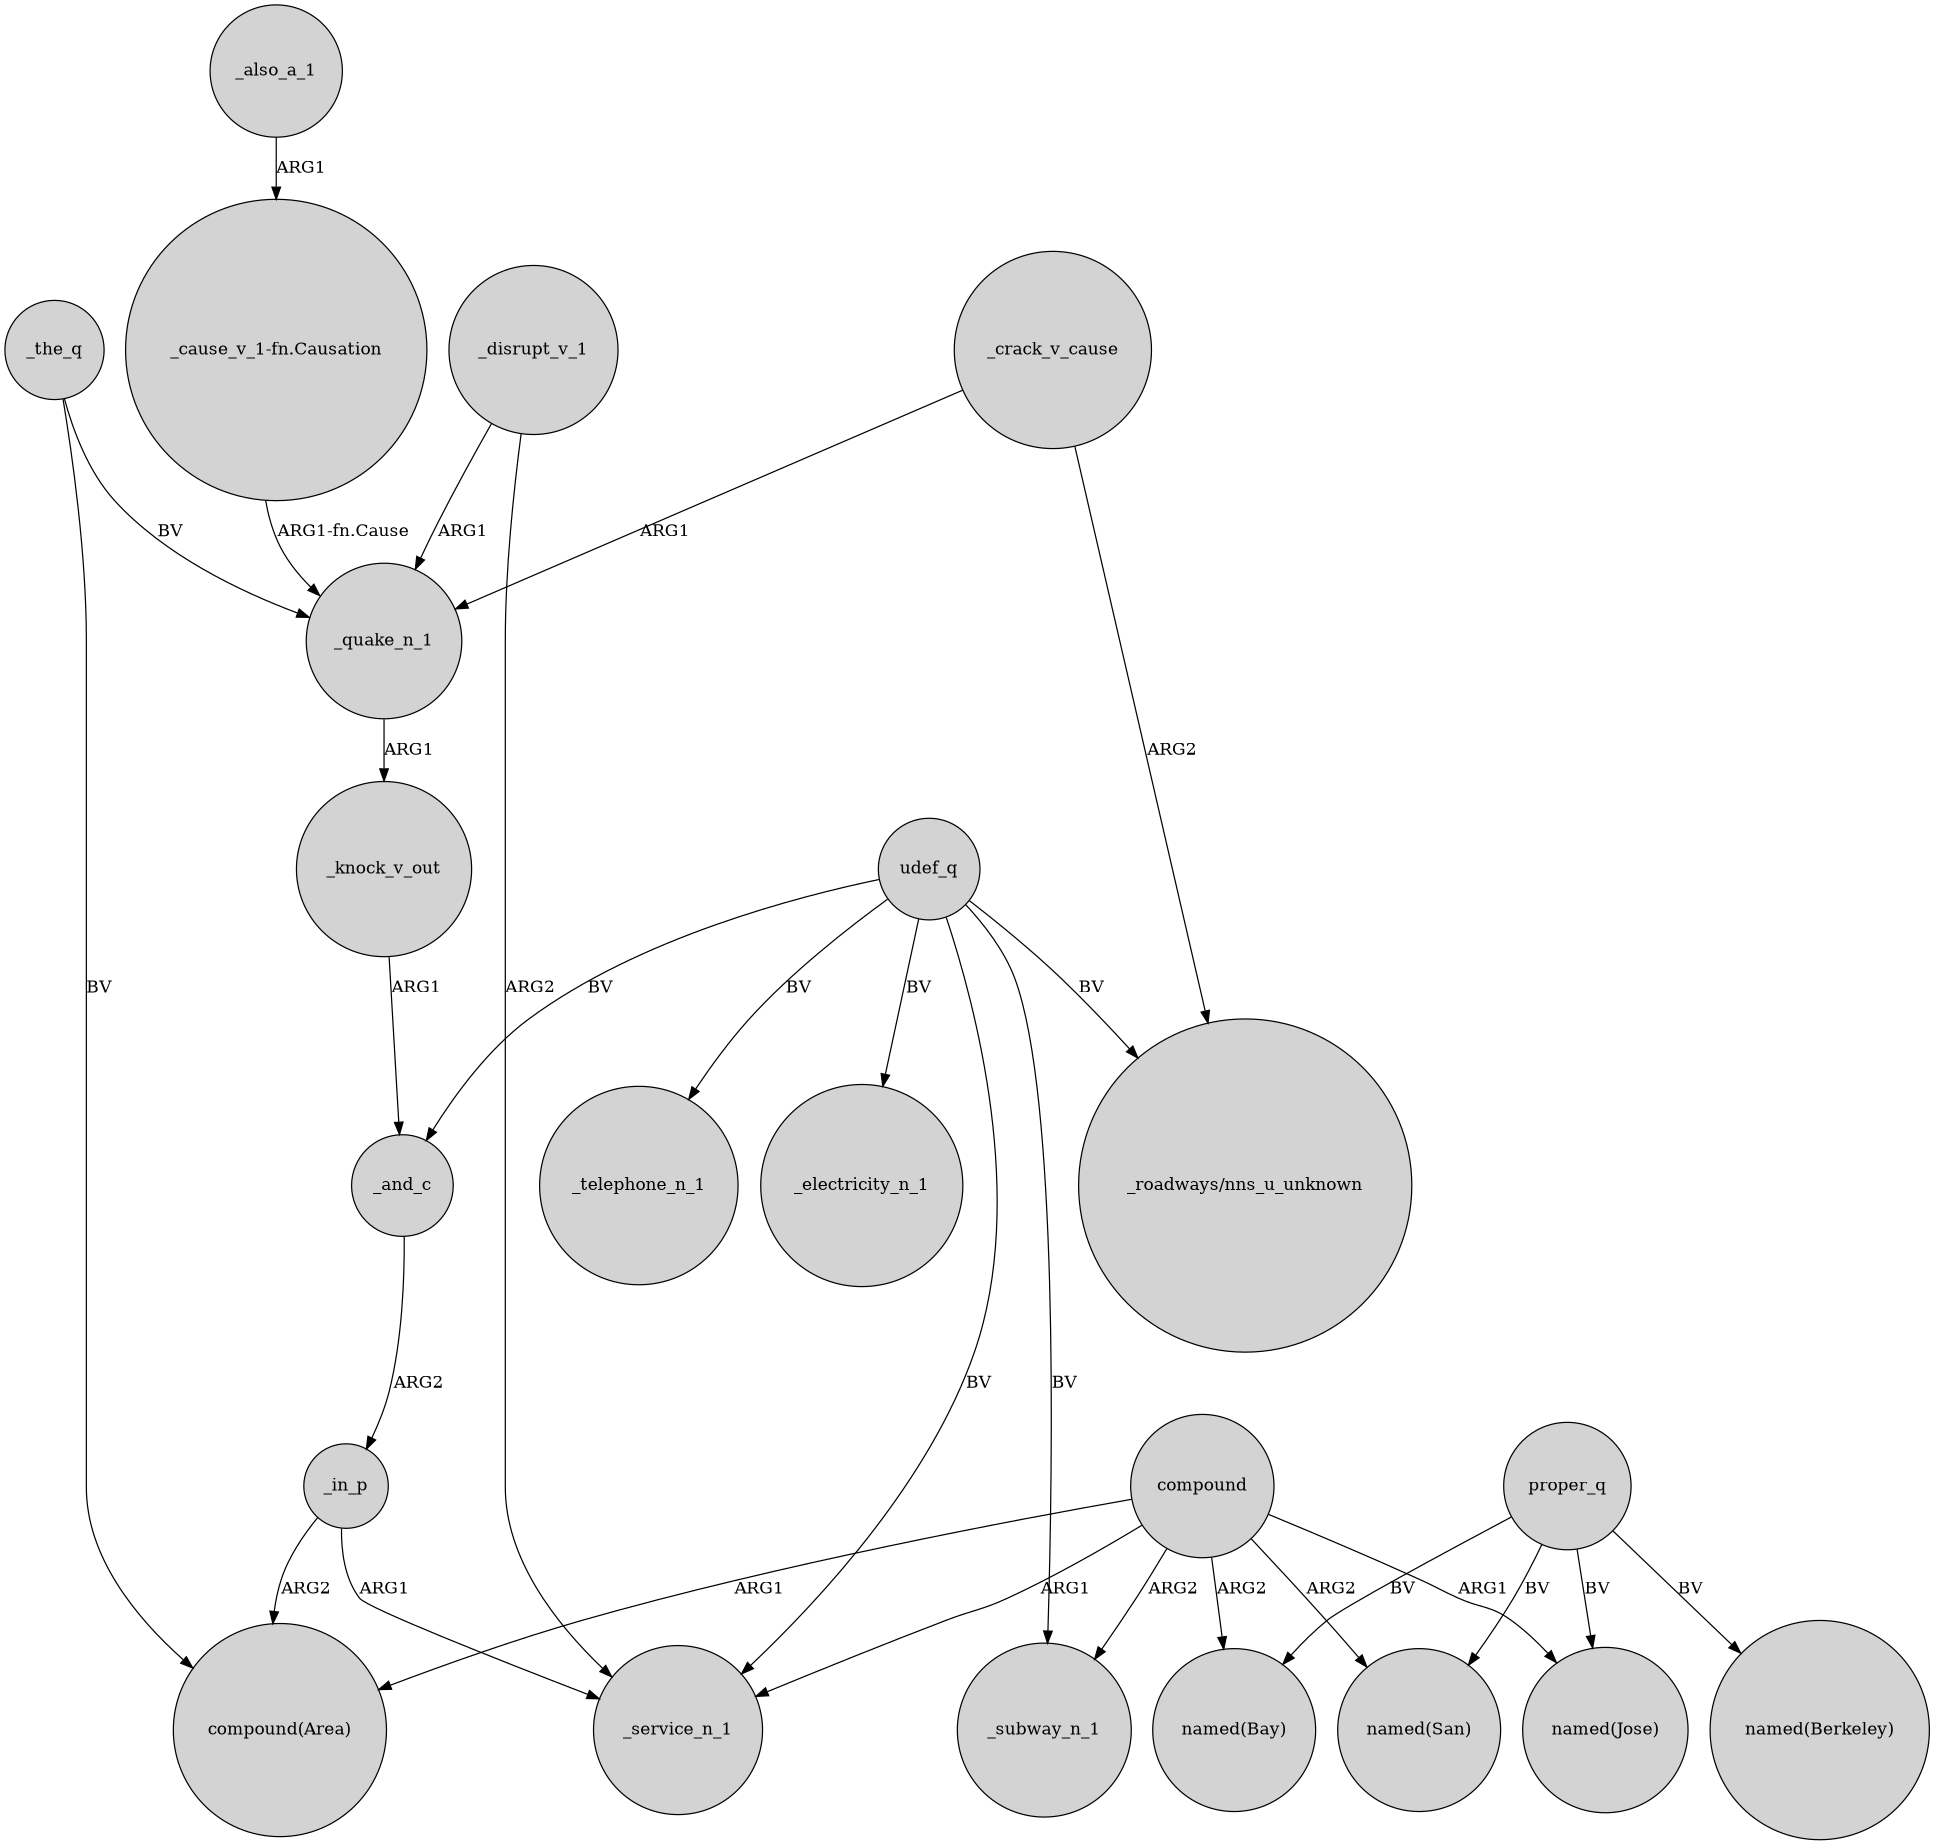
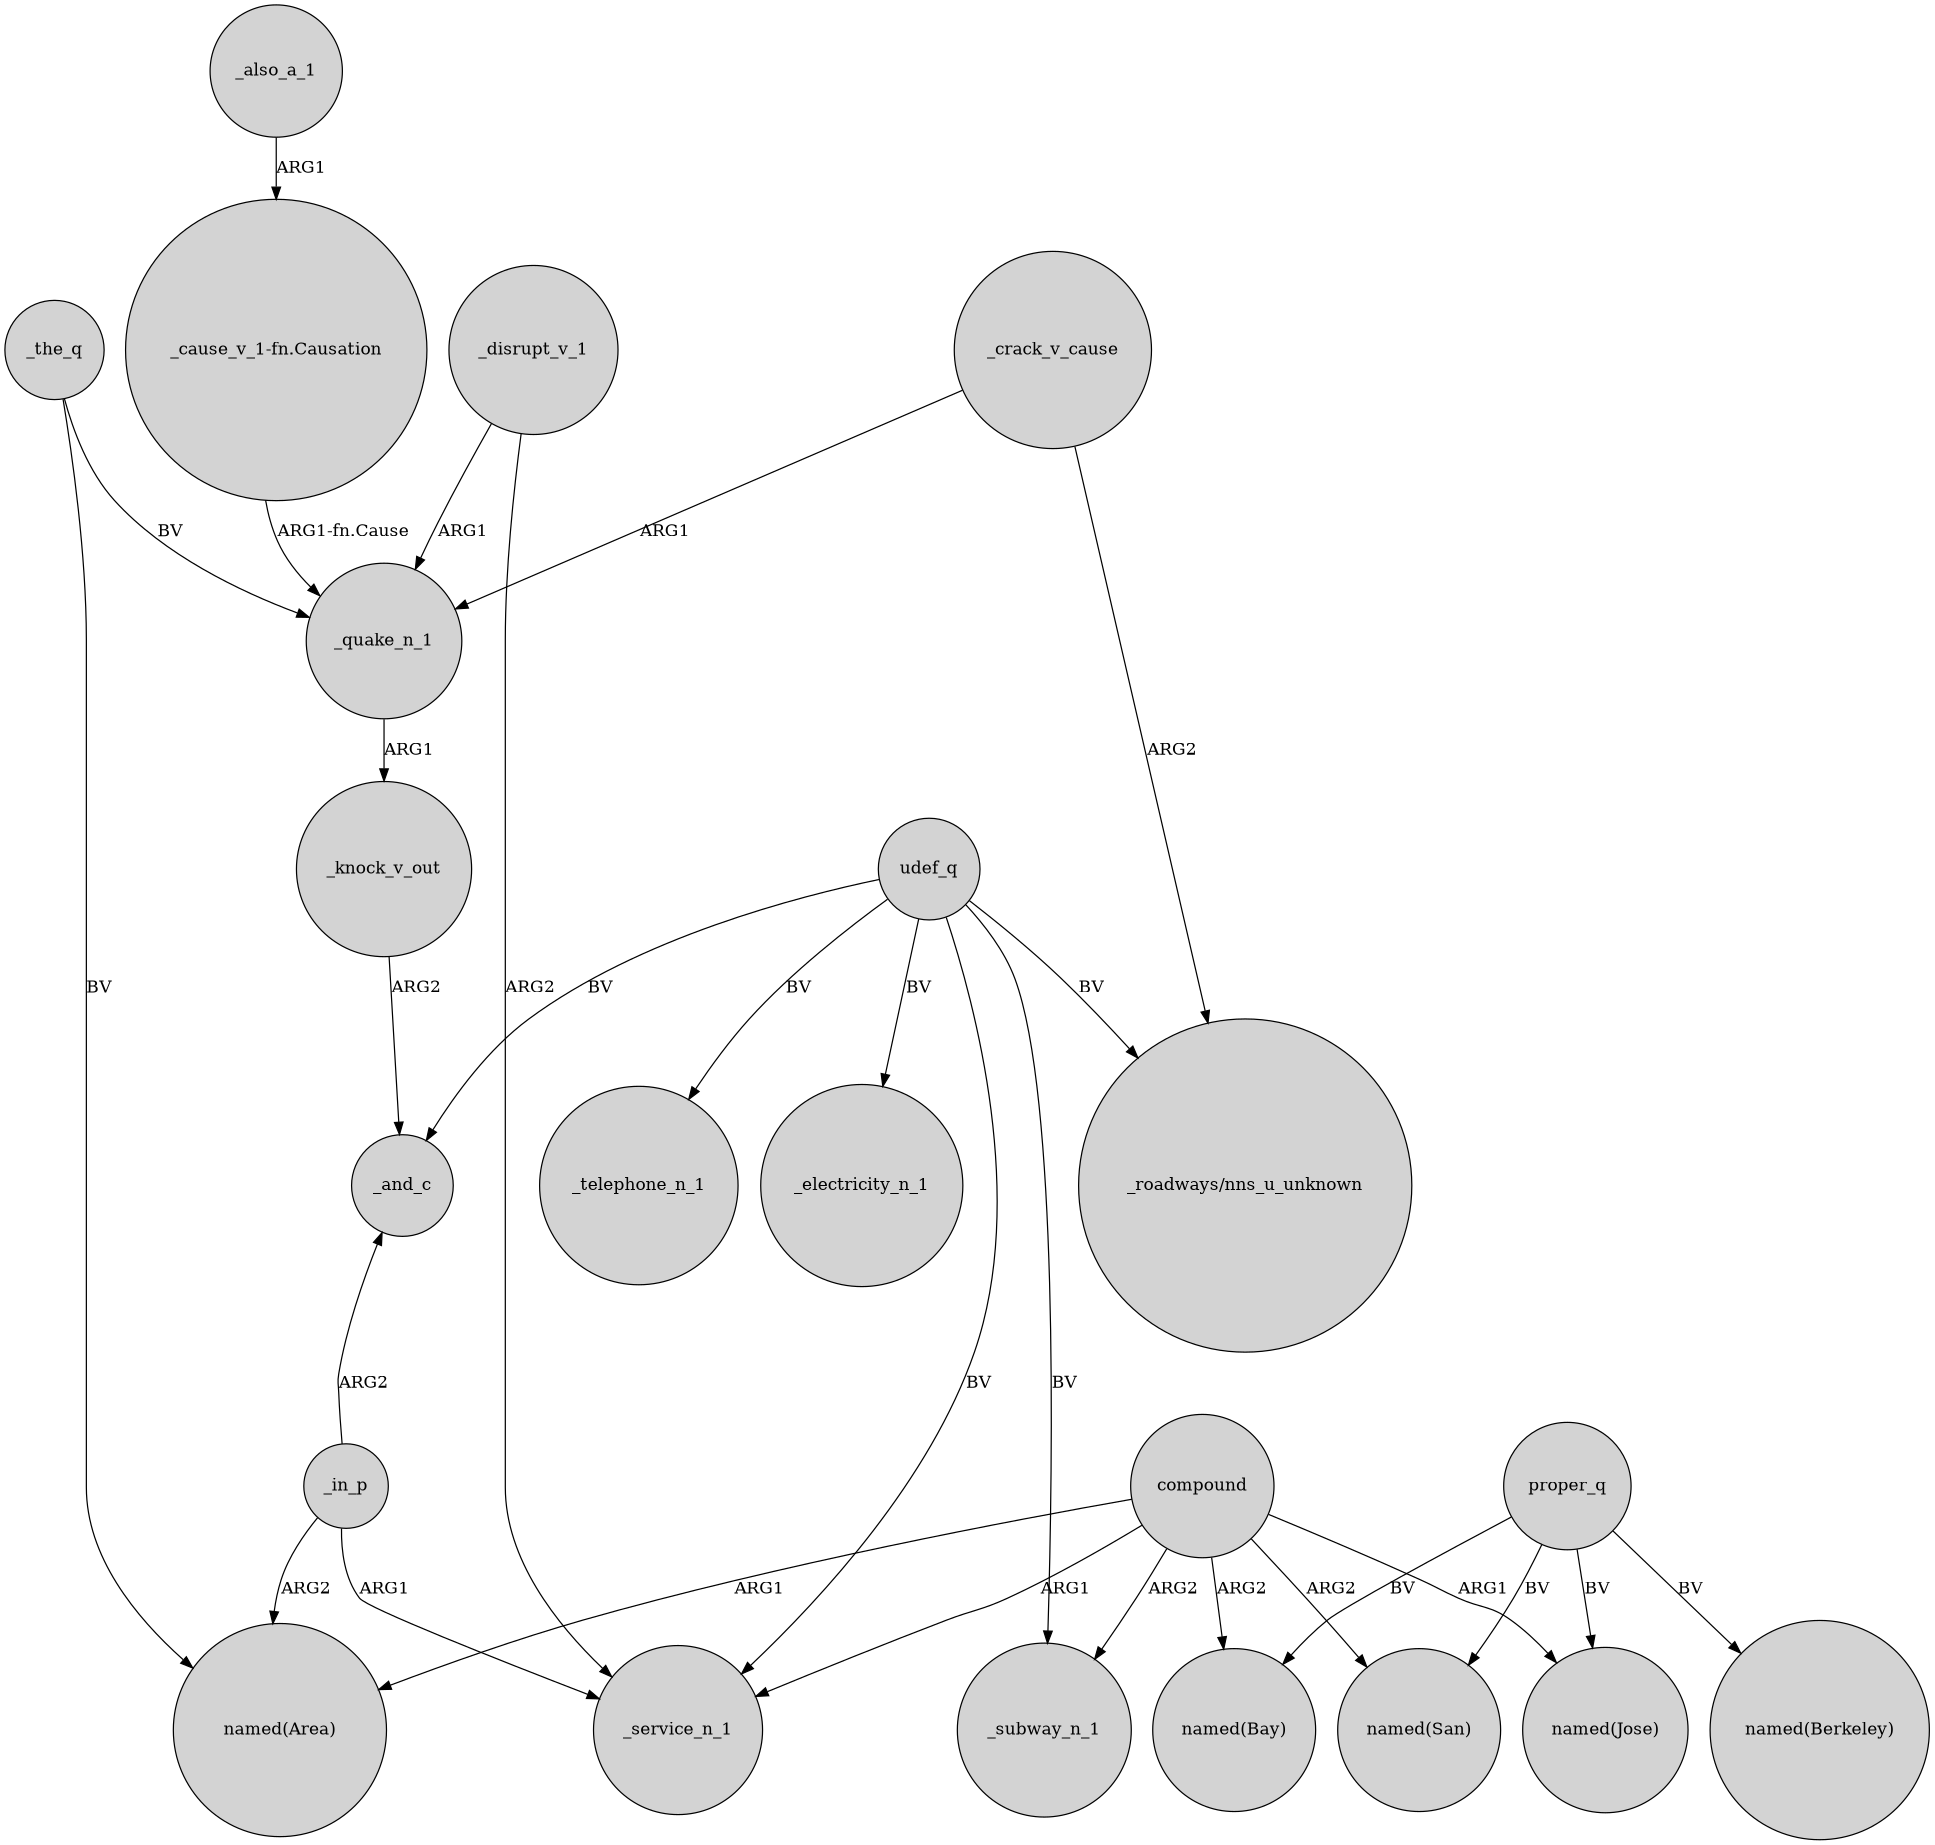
(417, 988) -> (417, 988)
(399, 1339) -> (345, 1342)
(280, 1730) -> (280, 1730)
